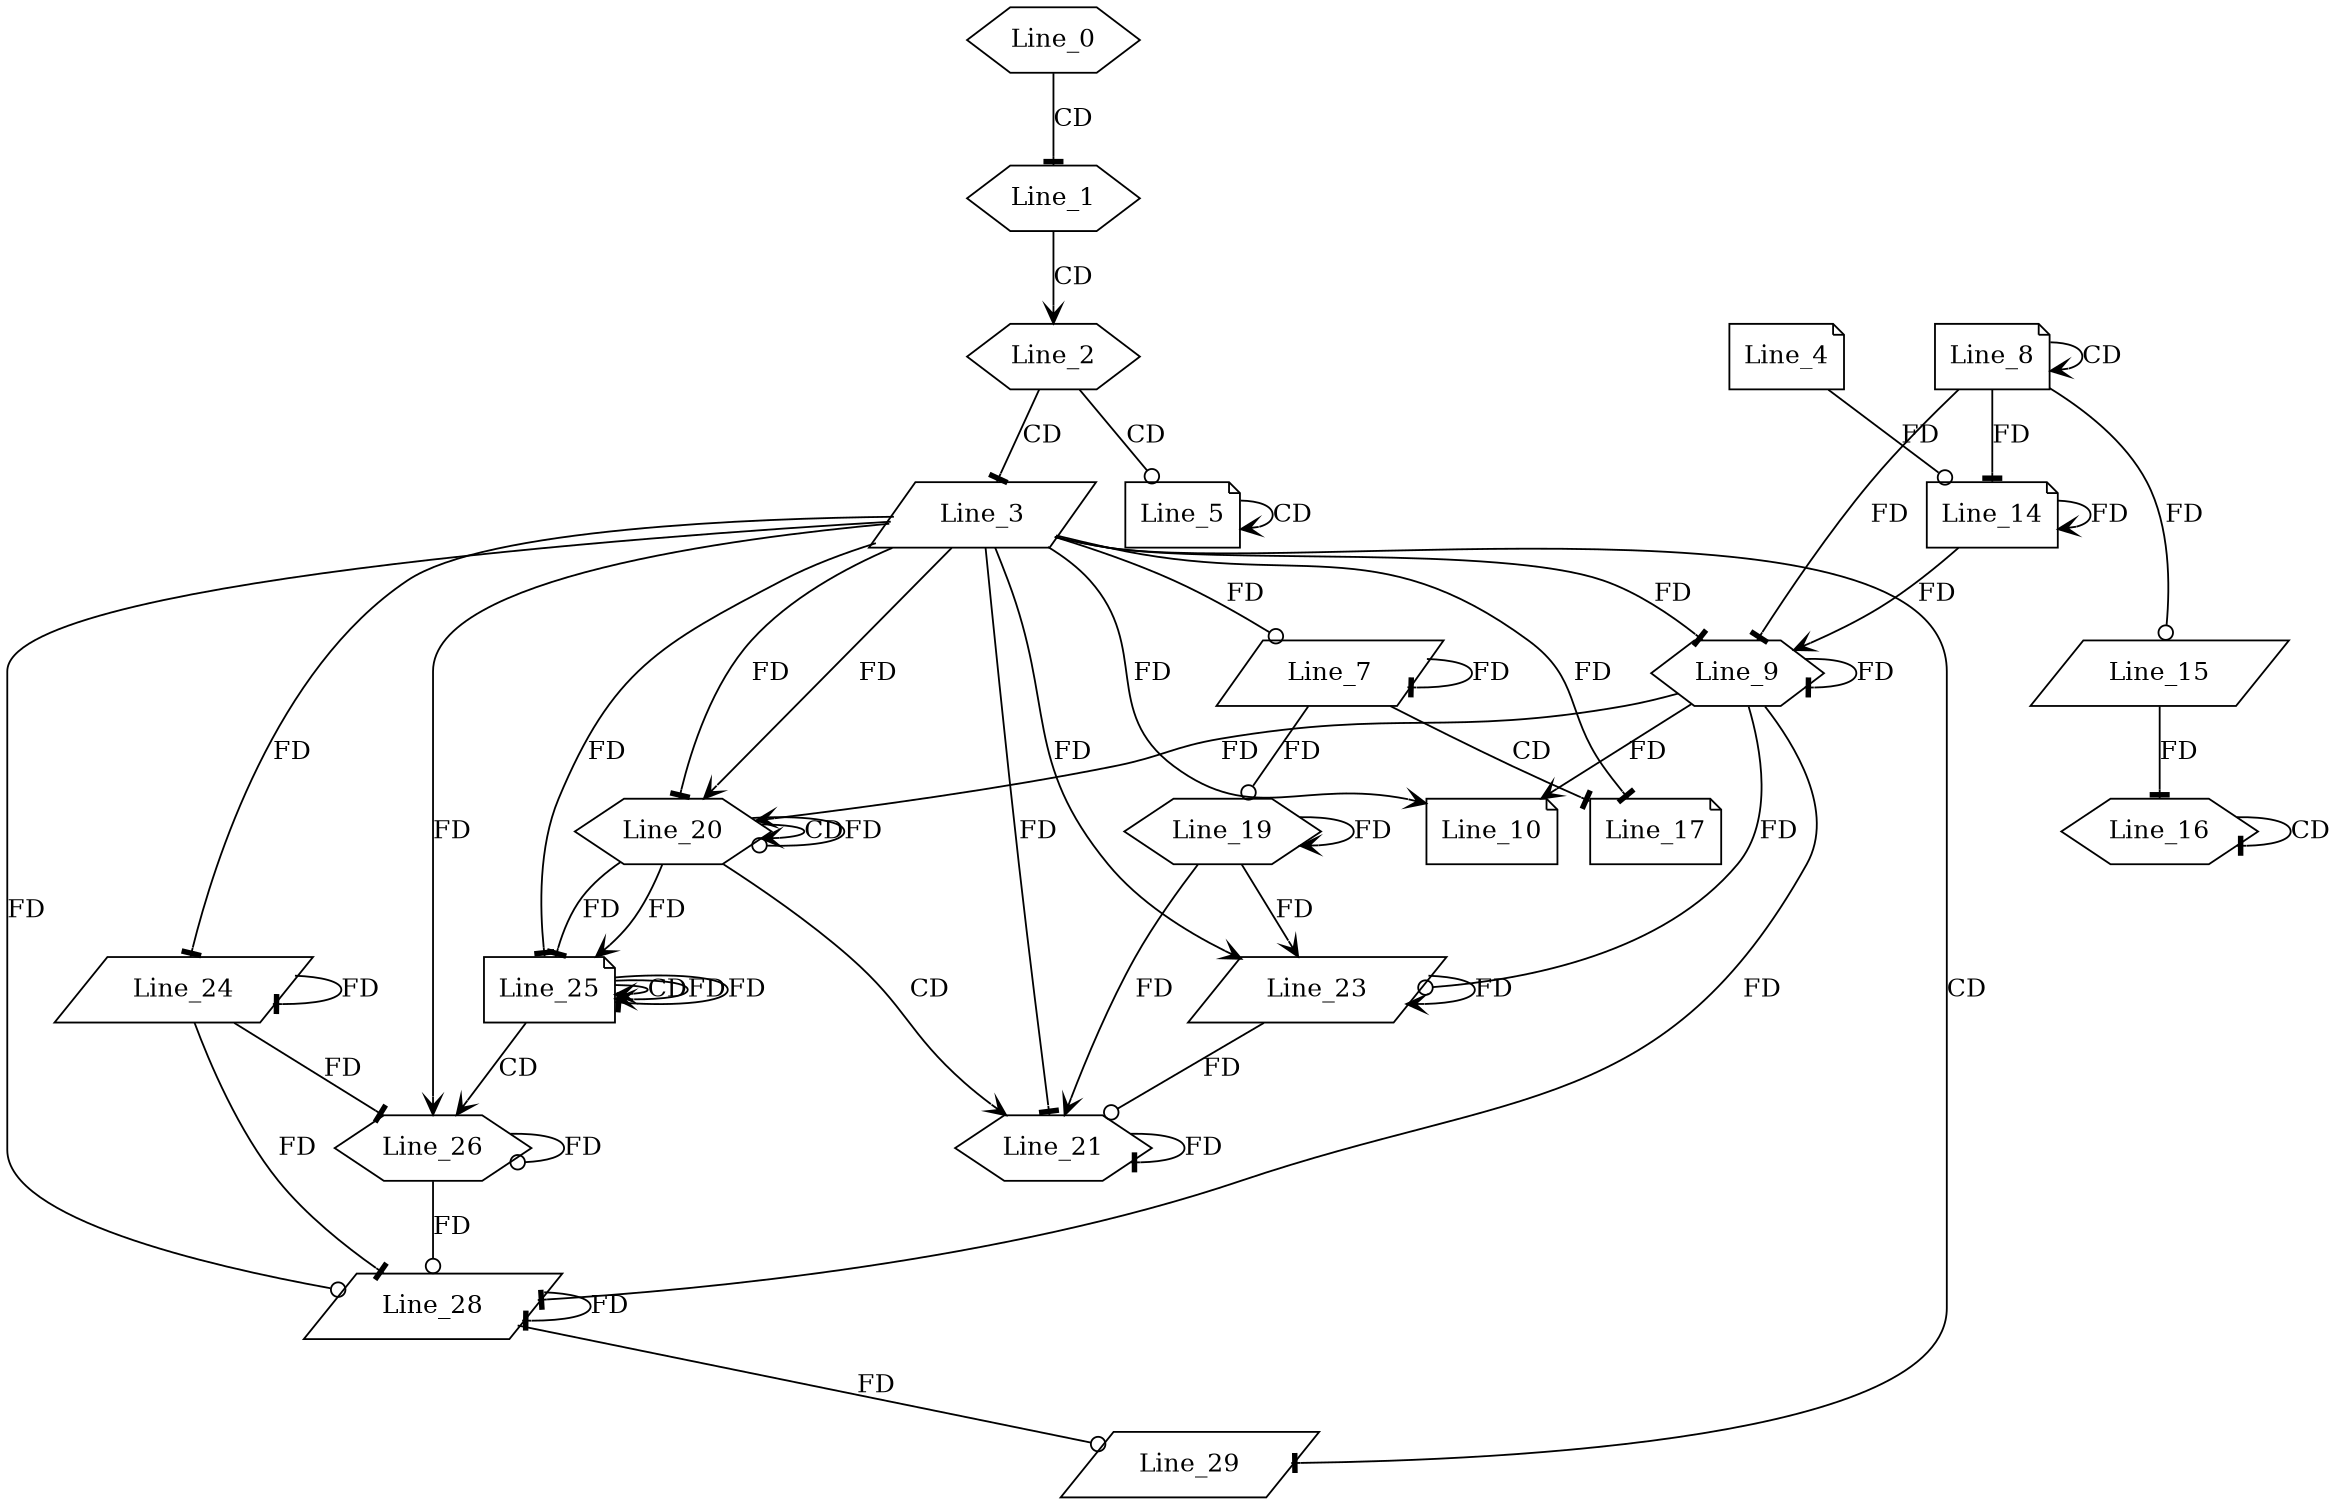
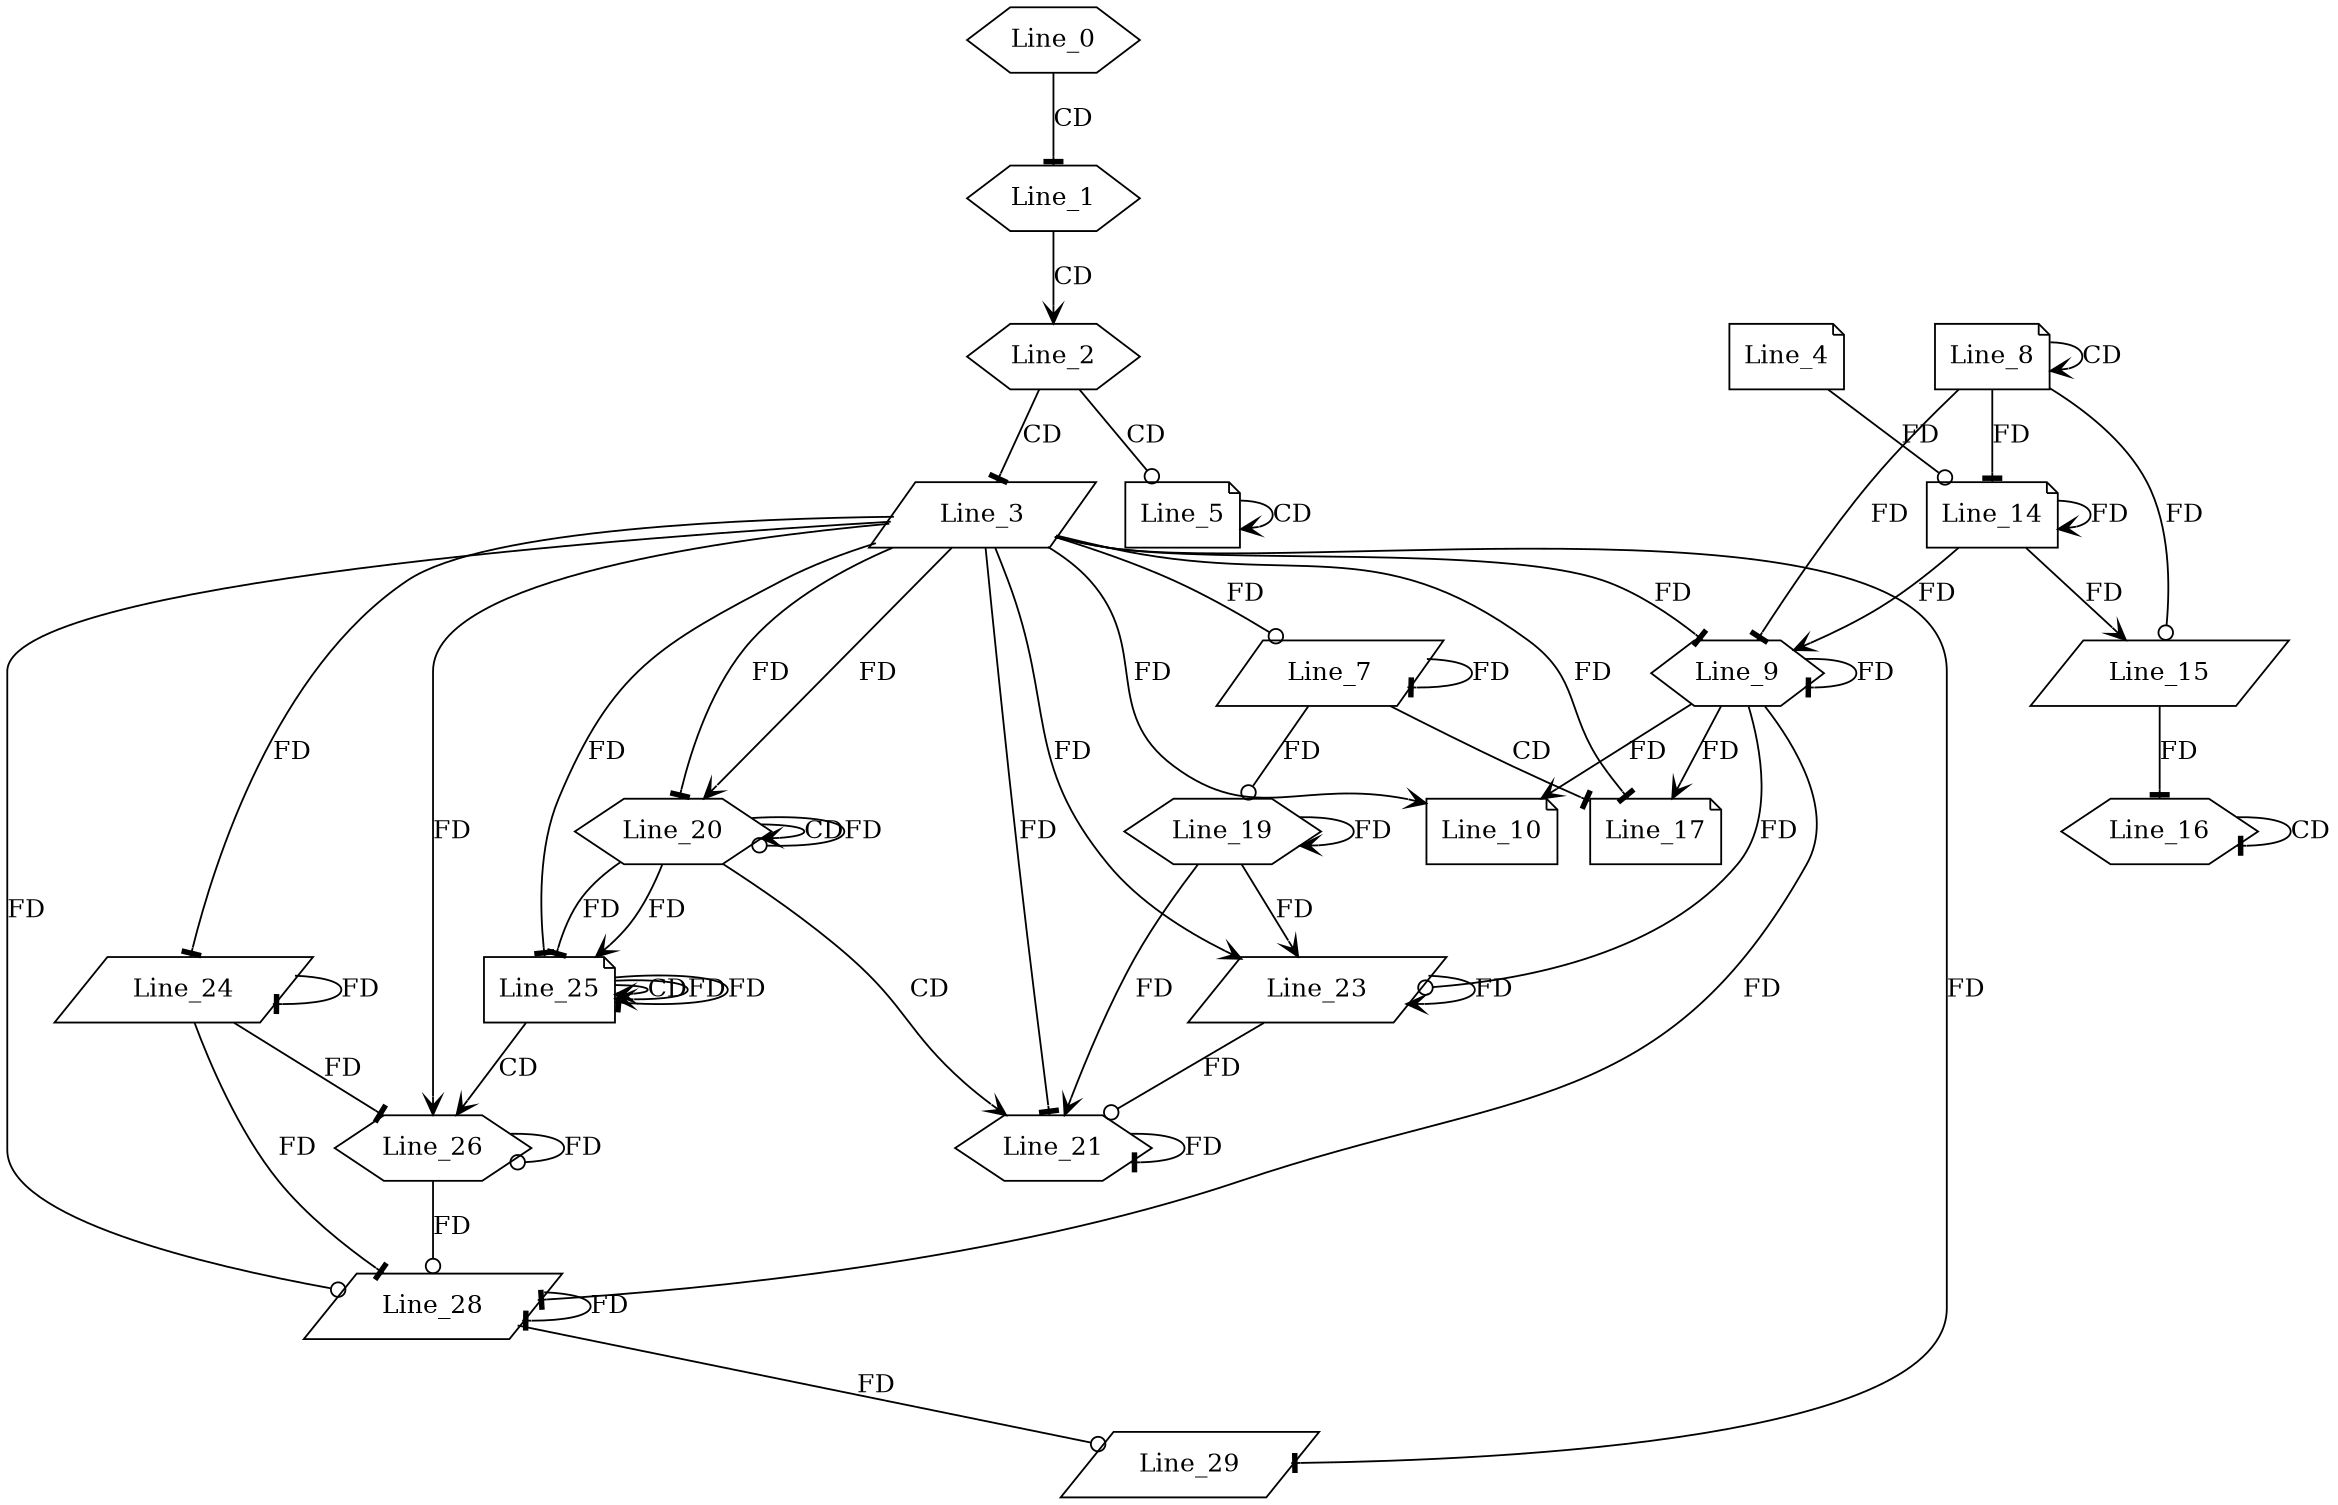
none -> (2069, 588)
(1224, 738) -> (1701, 744)
(1967, 990) -> (1967, 990)
